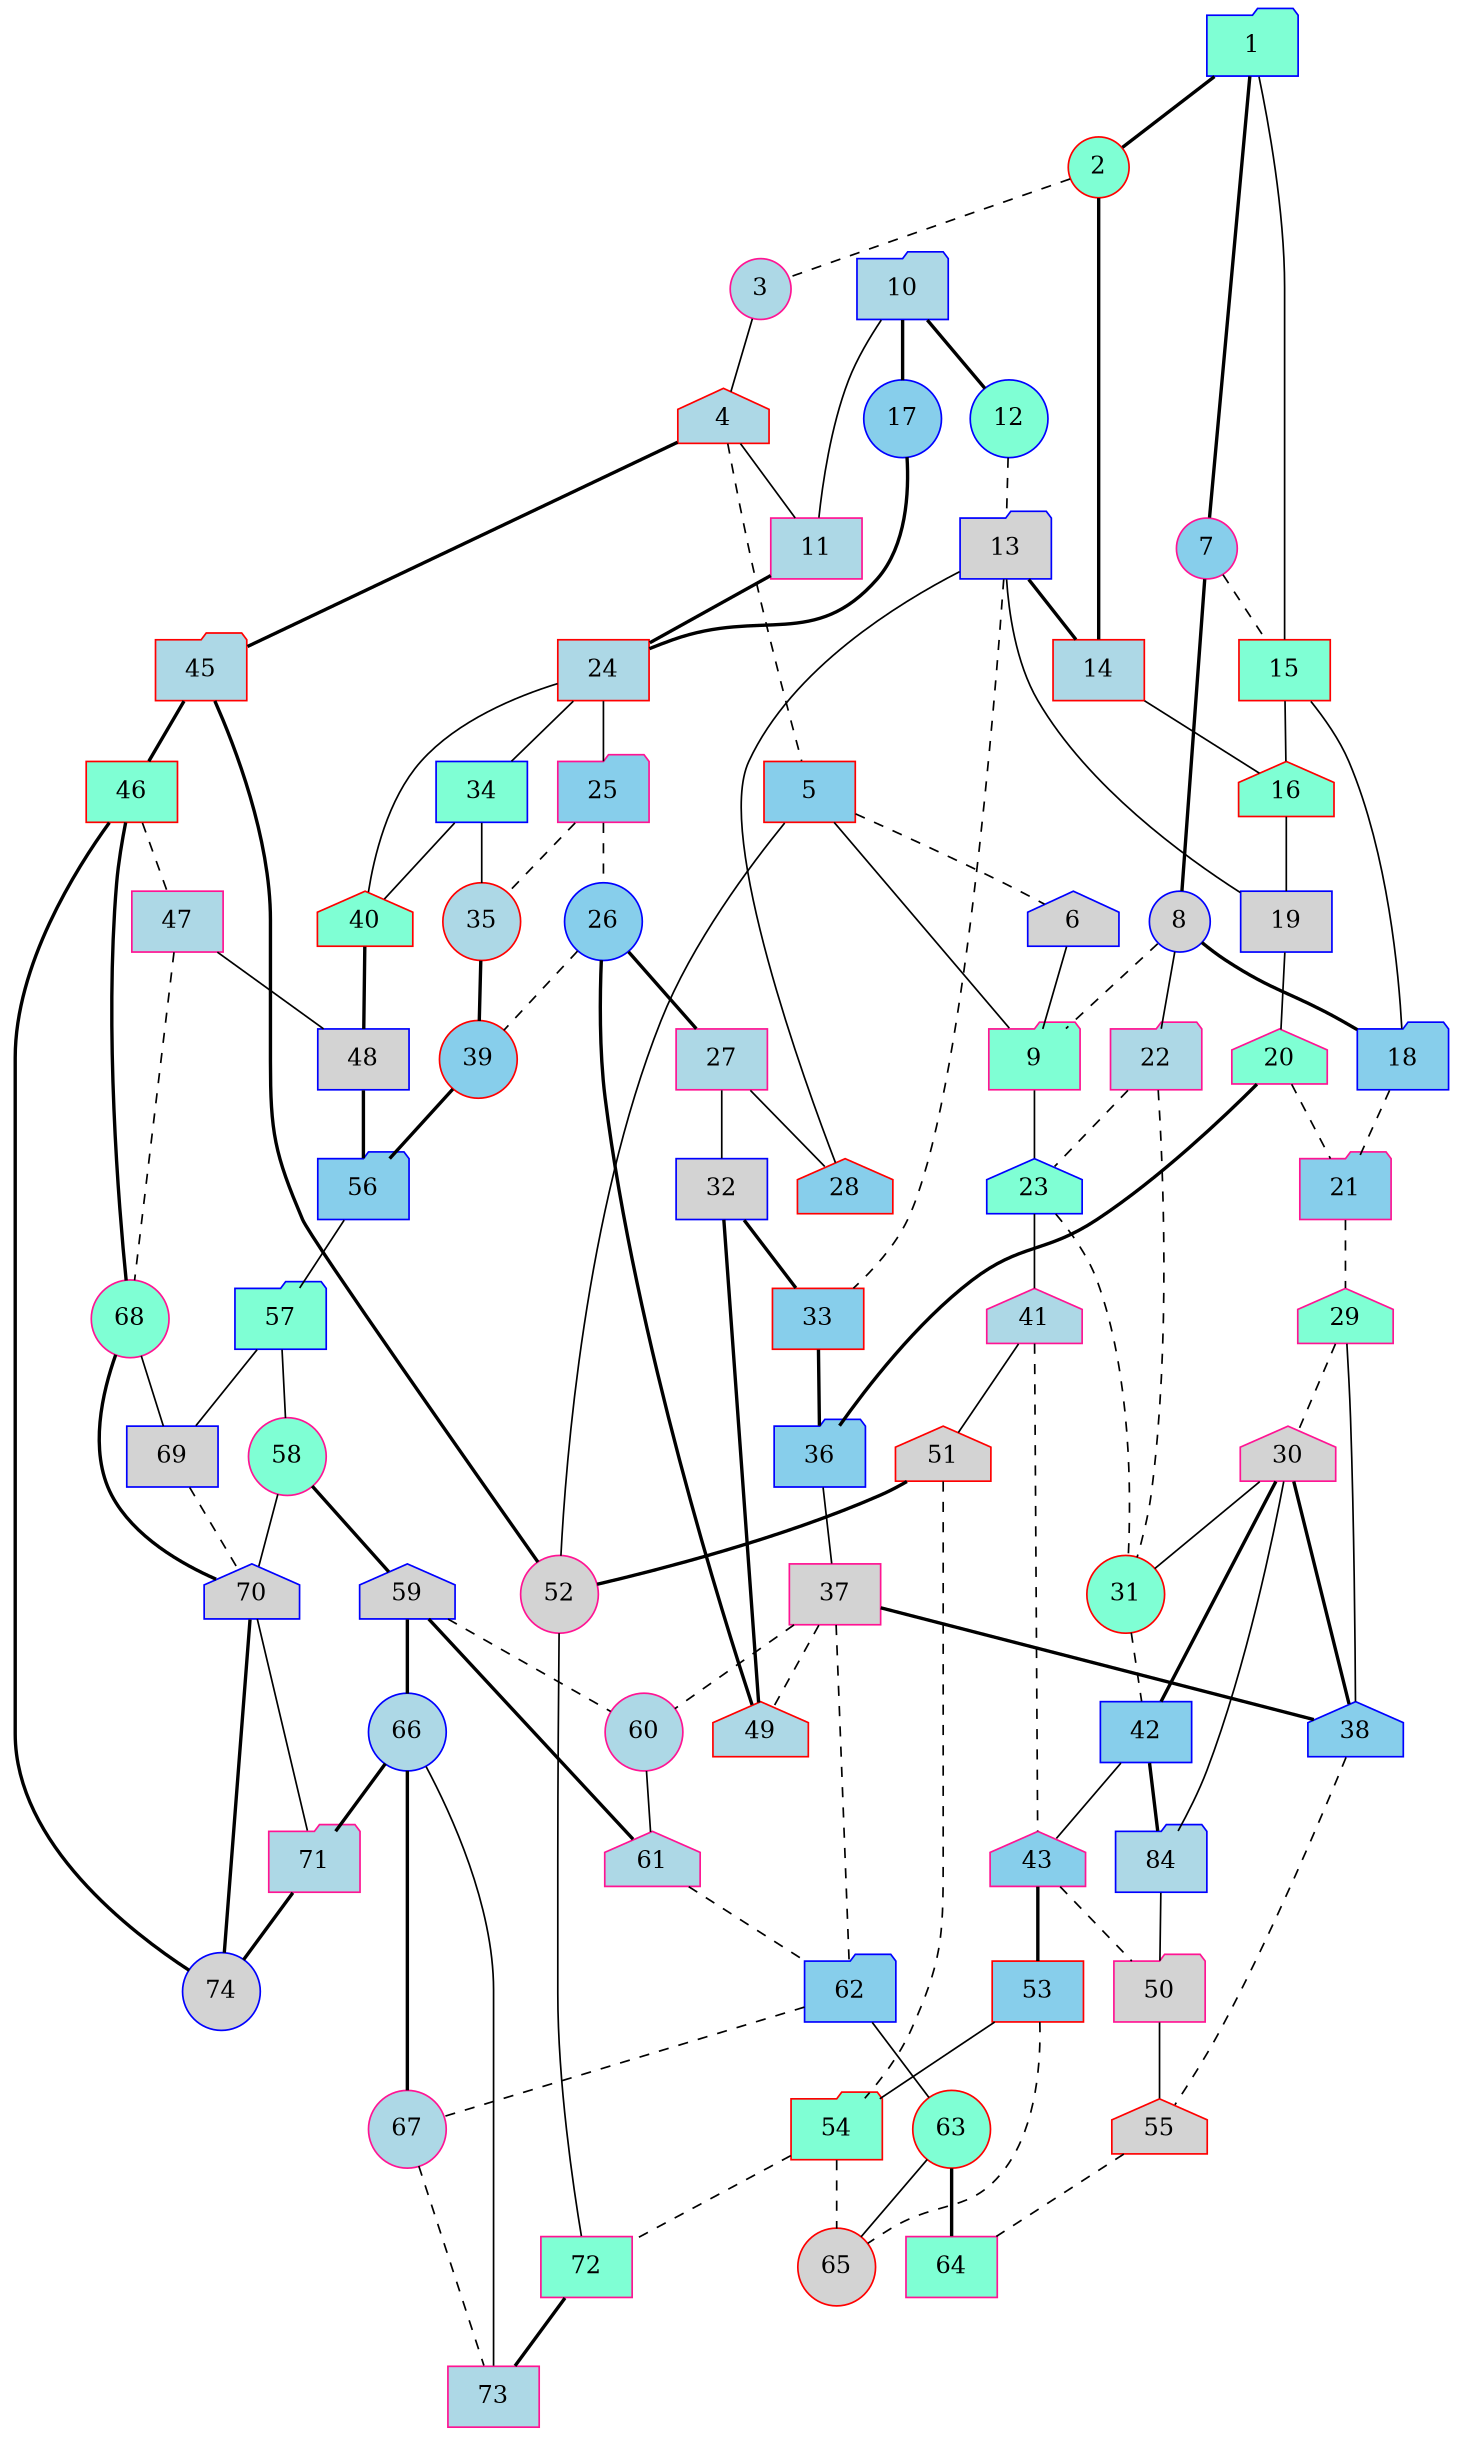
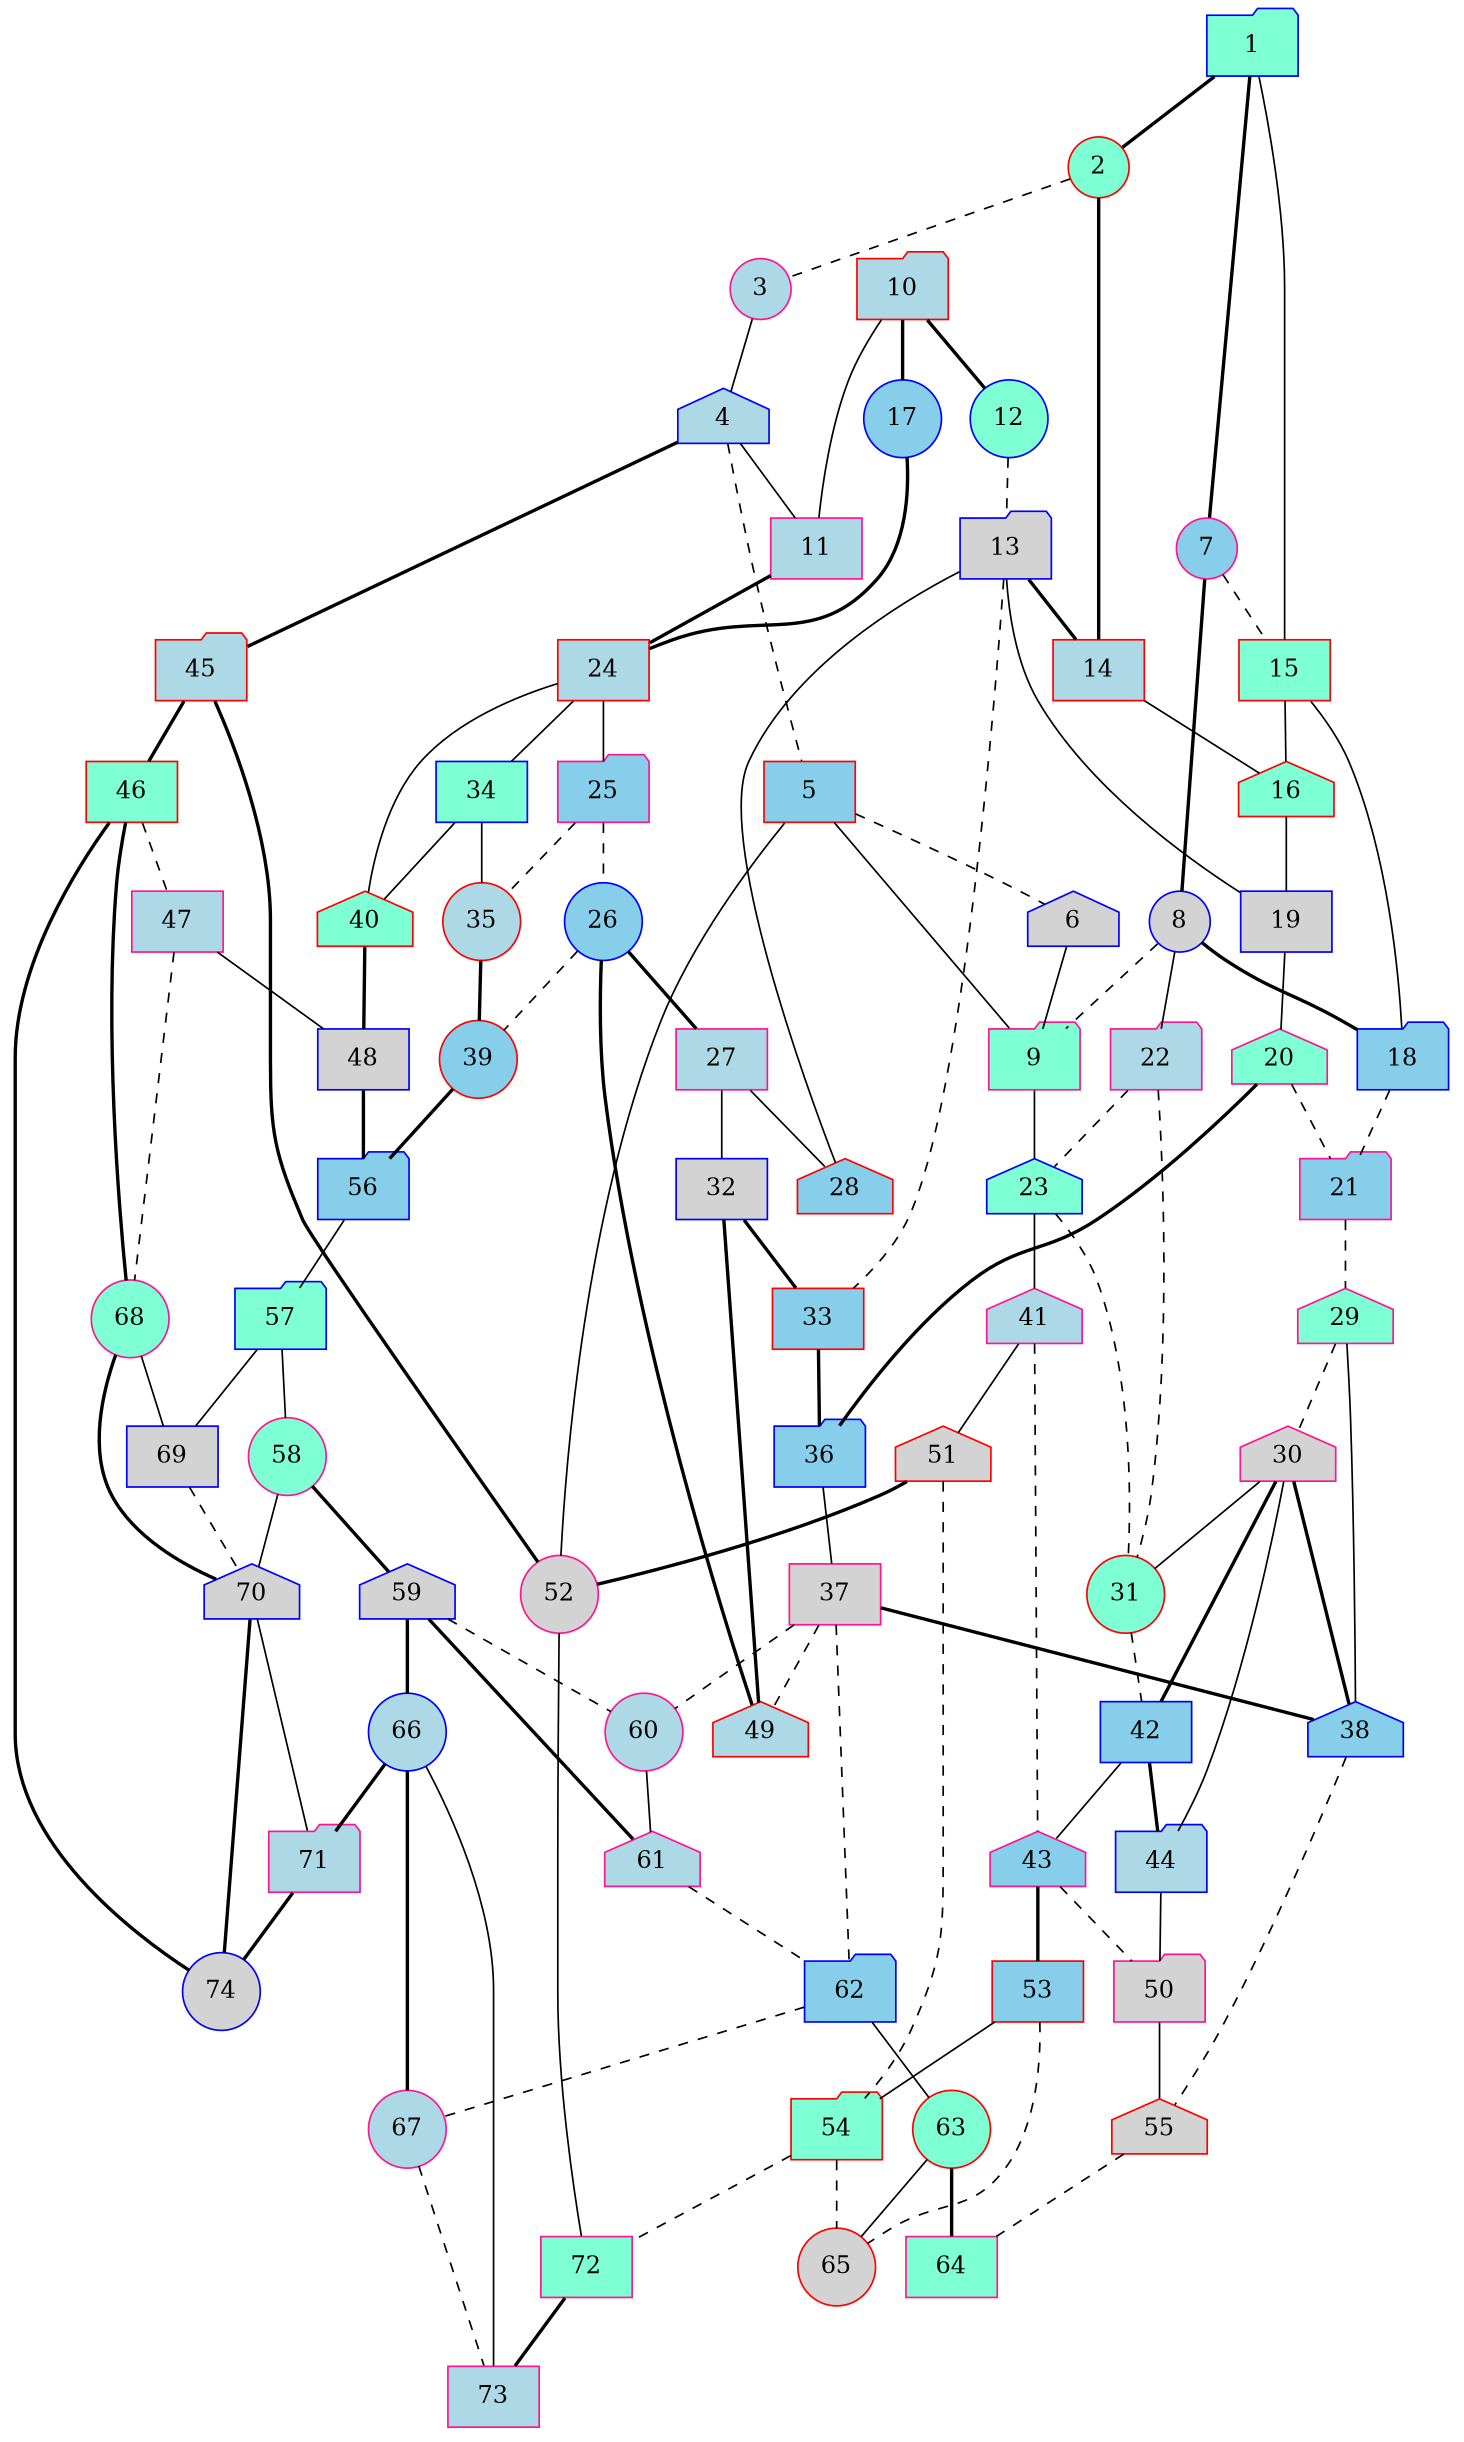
(903, 289) -> (903, 289)
(723, 419) -> (723, 419)
(1161, 1862) -> (1161, 1862)
